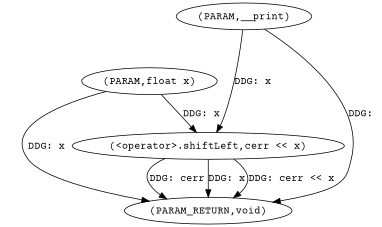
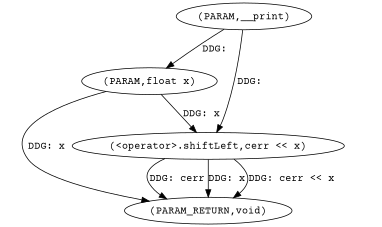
(253, 81) -> (253, 81)
(349, 121) -> (198, 46)
